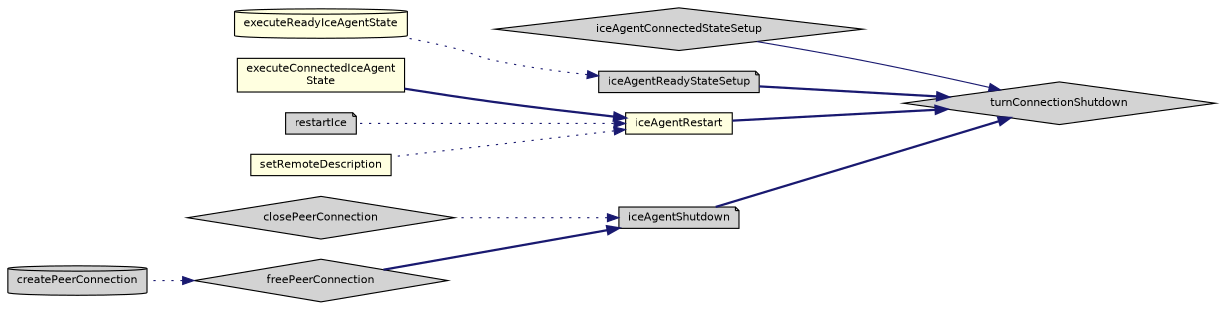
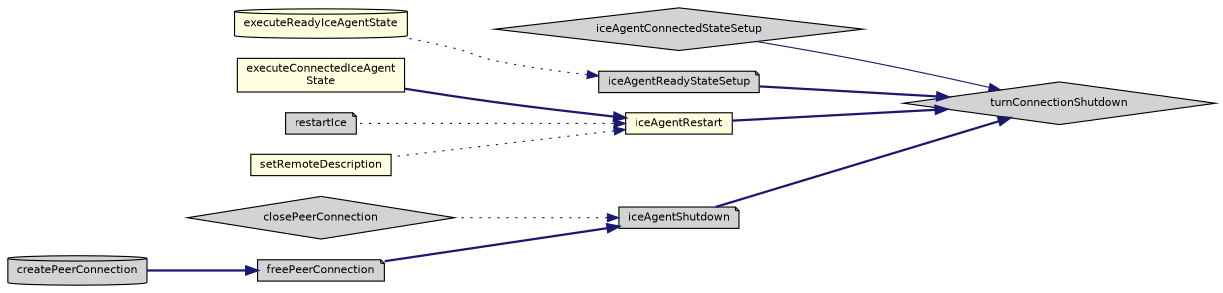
(165, 281) -> (197, 270)
(321, 281) -> (321, 270)
